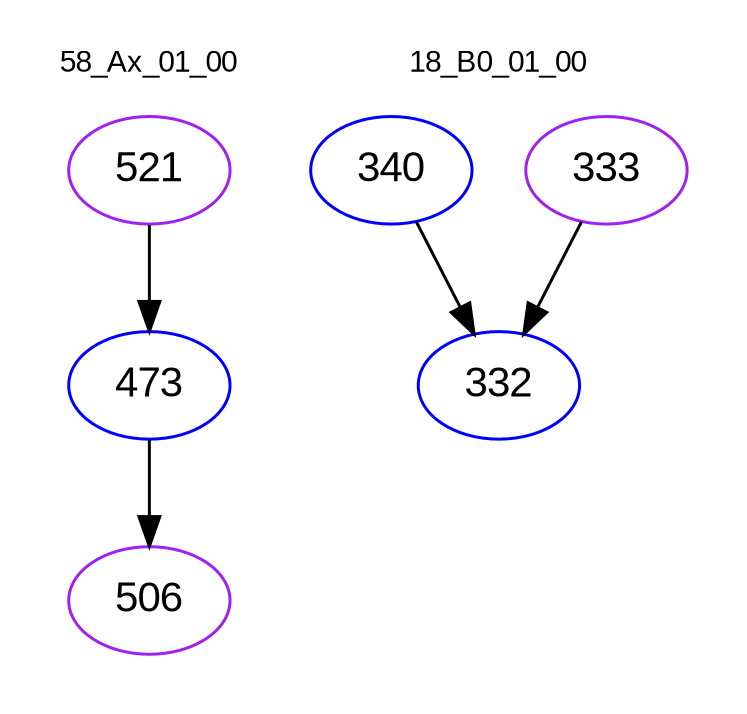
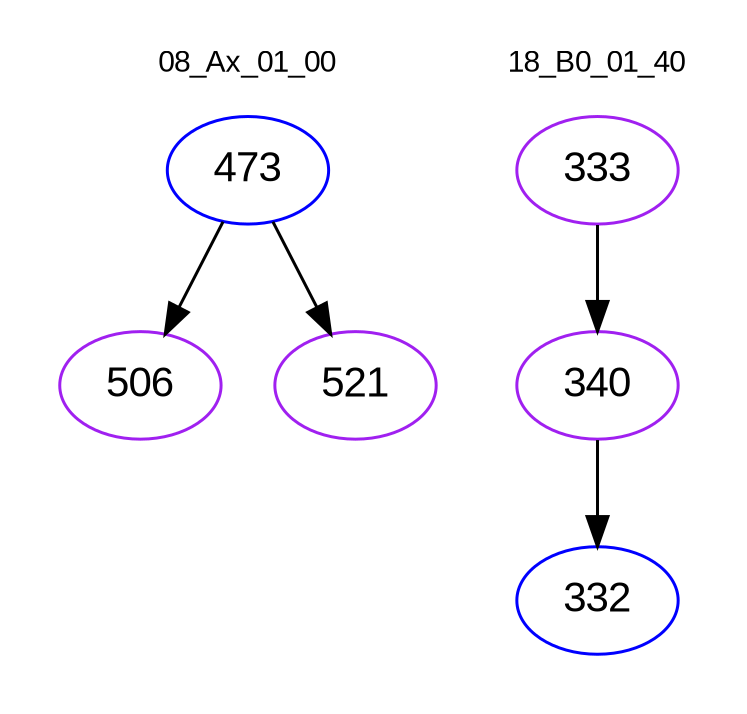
(149, 64) -> (248, 64)
(499, 64) -> (598, 64)
(391, 170) -> (598, 385)
(149, 263) -> (295, 264)
(560, 264) -> (598, 263)
